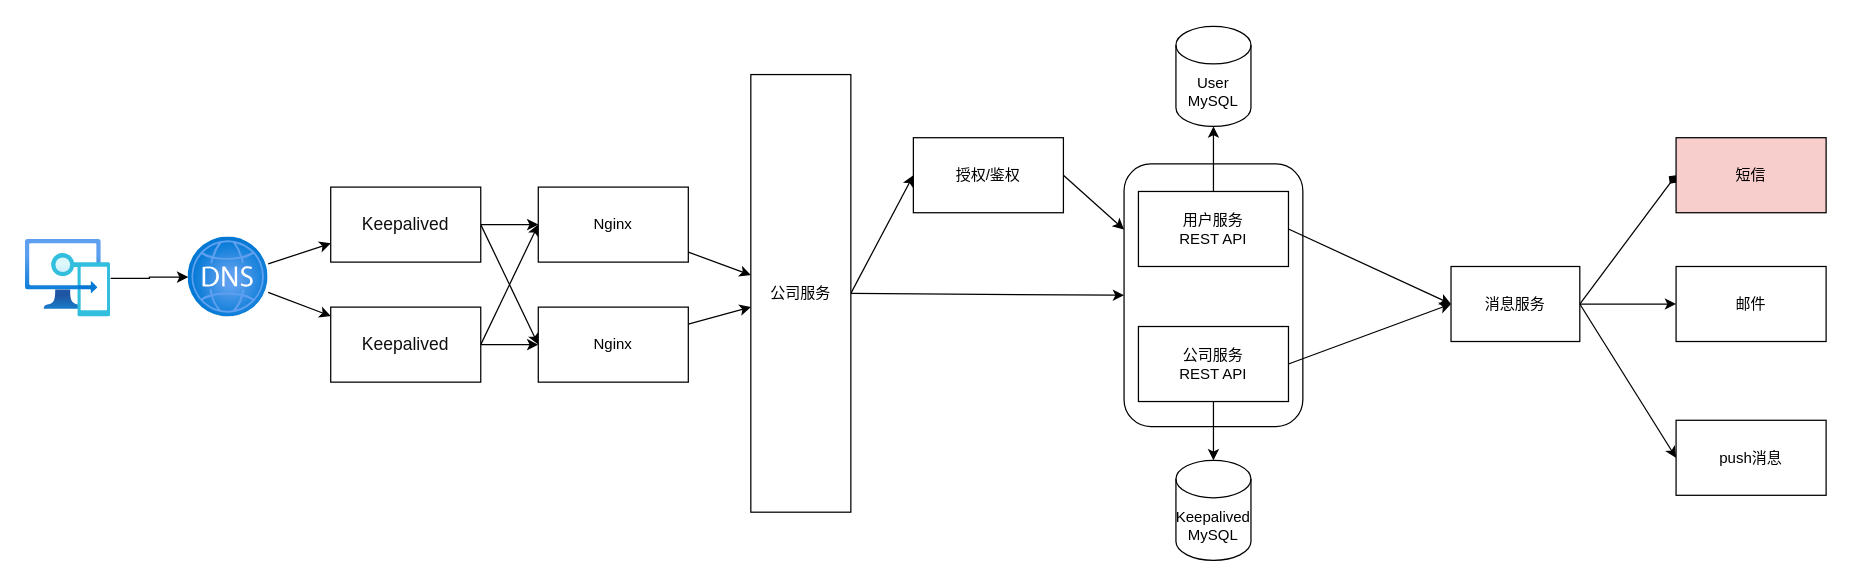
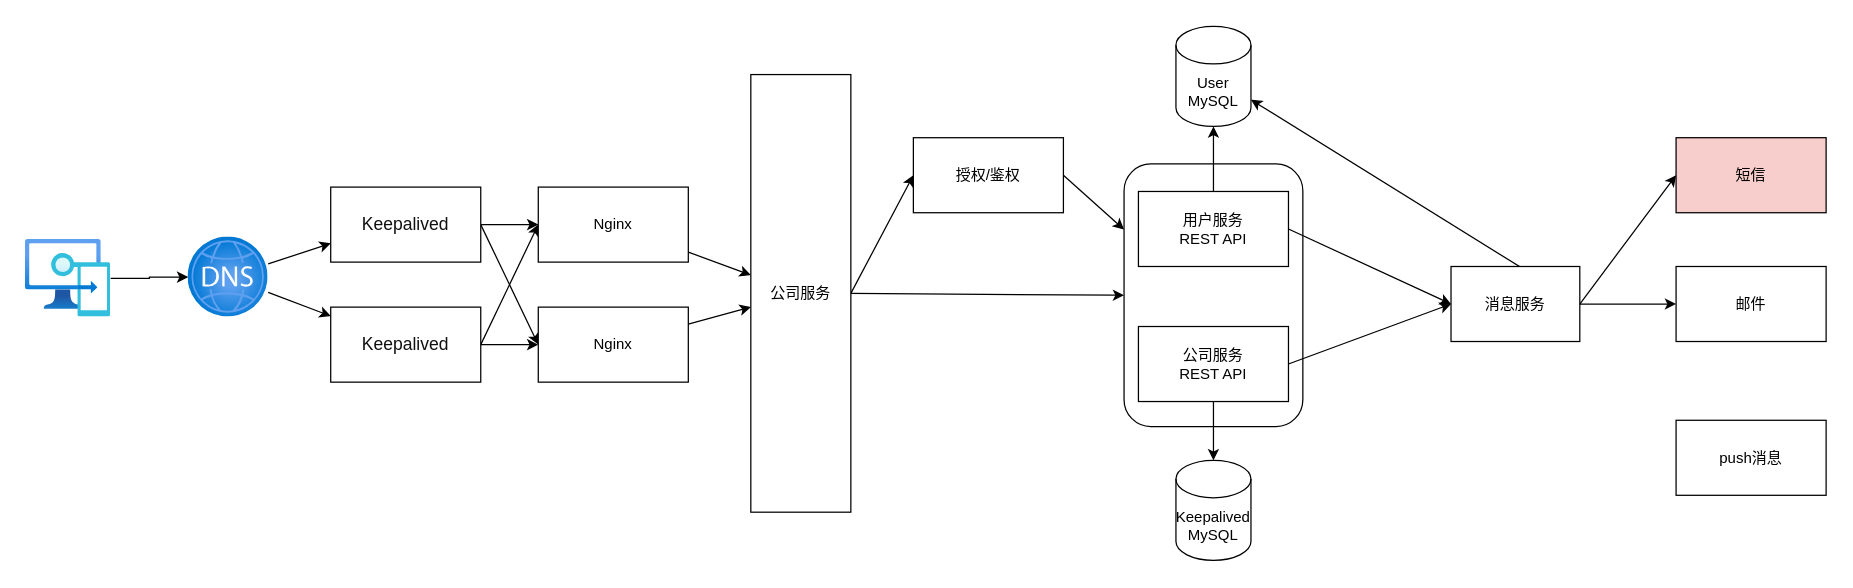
(1670, 183) -> (1670, 182)
(1626, 379) -> (1389, 186)
